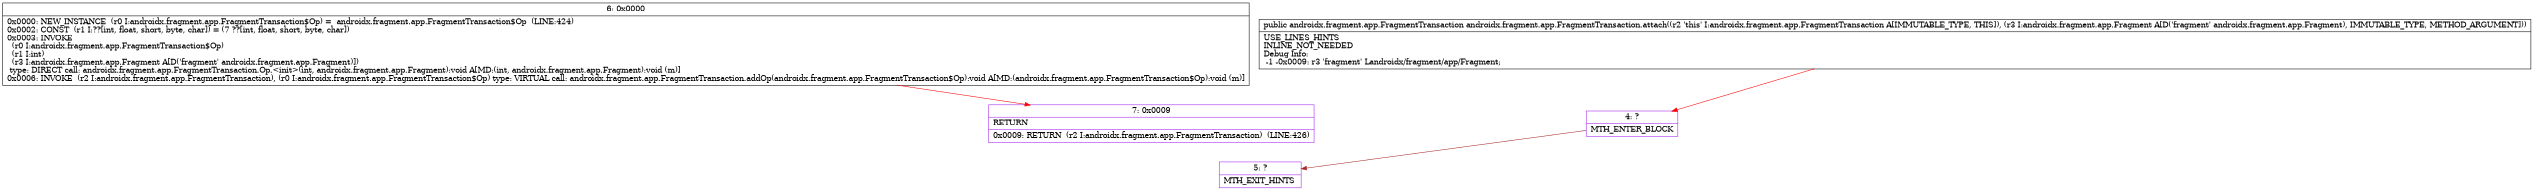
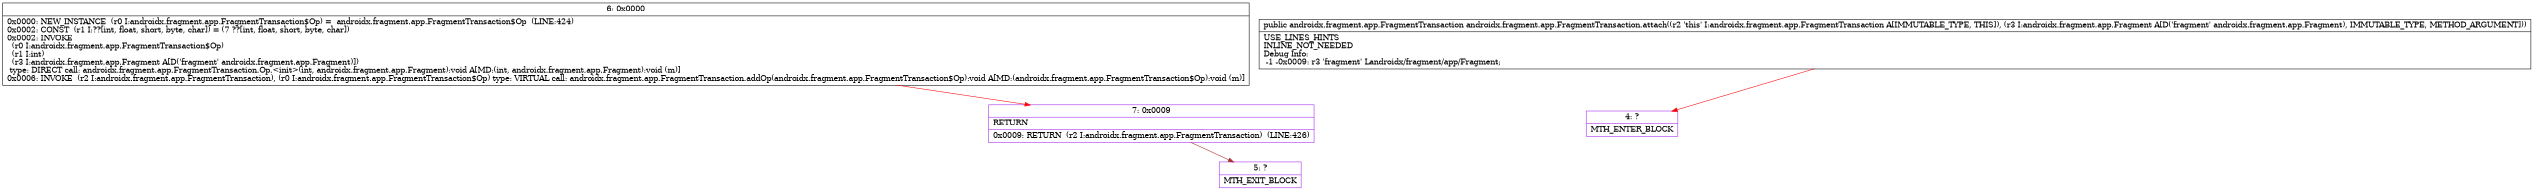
(42, 38) -> (42, 38)
(1446, 149) -> (1210, 151)
(1259, 181) -> (1260, 181)
